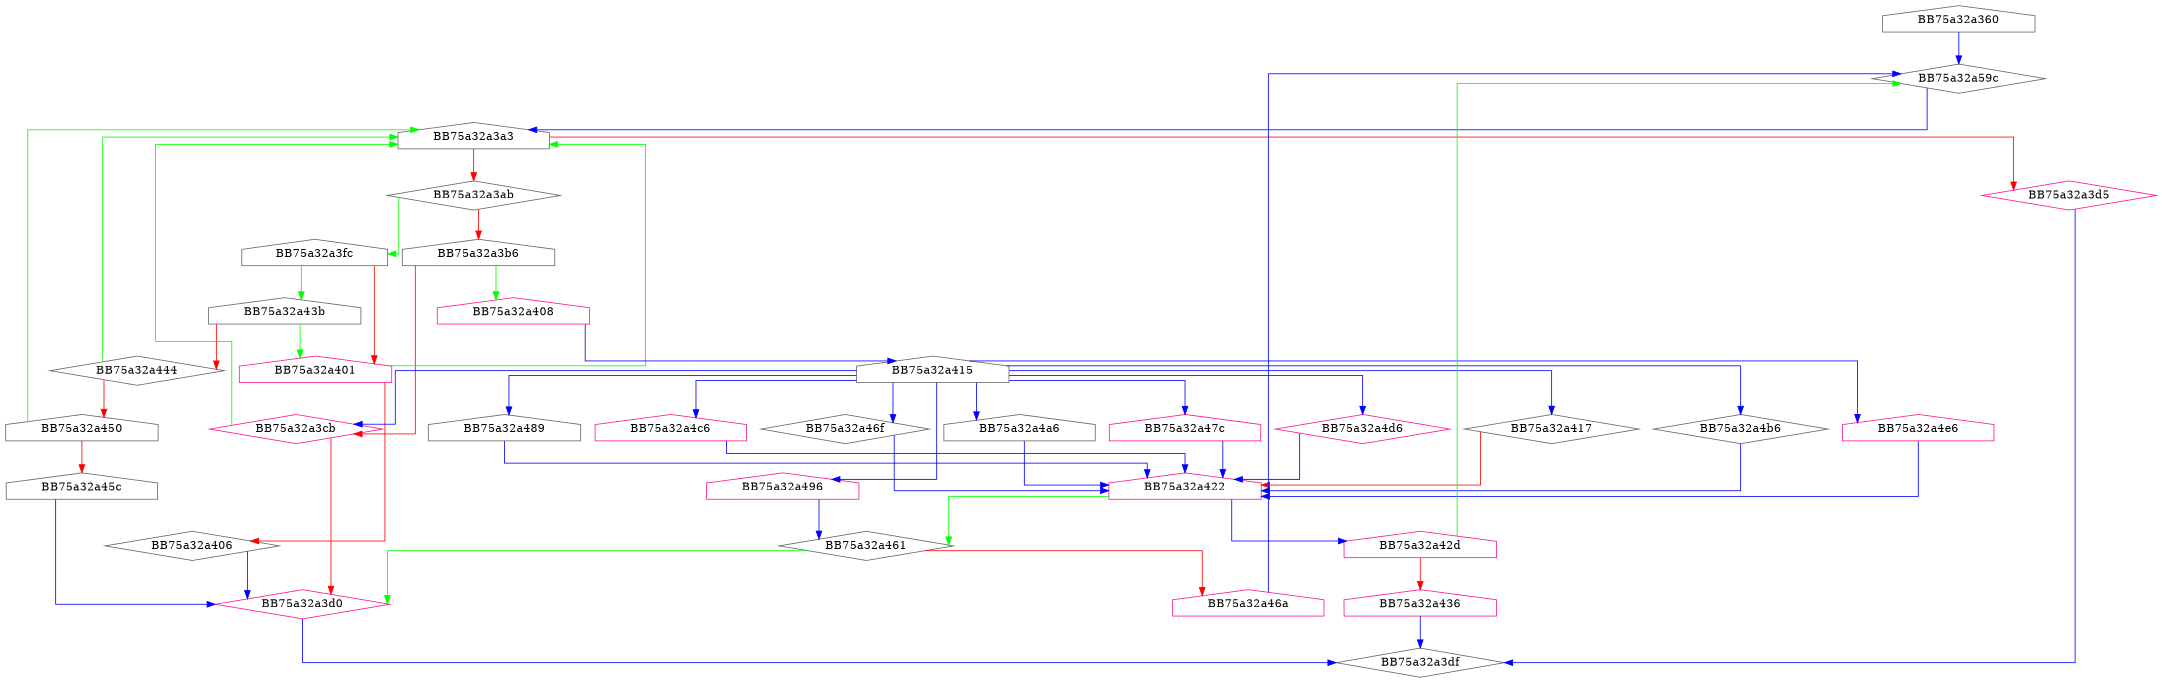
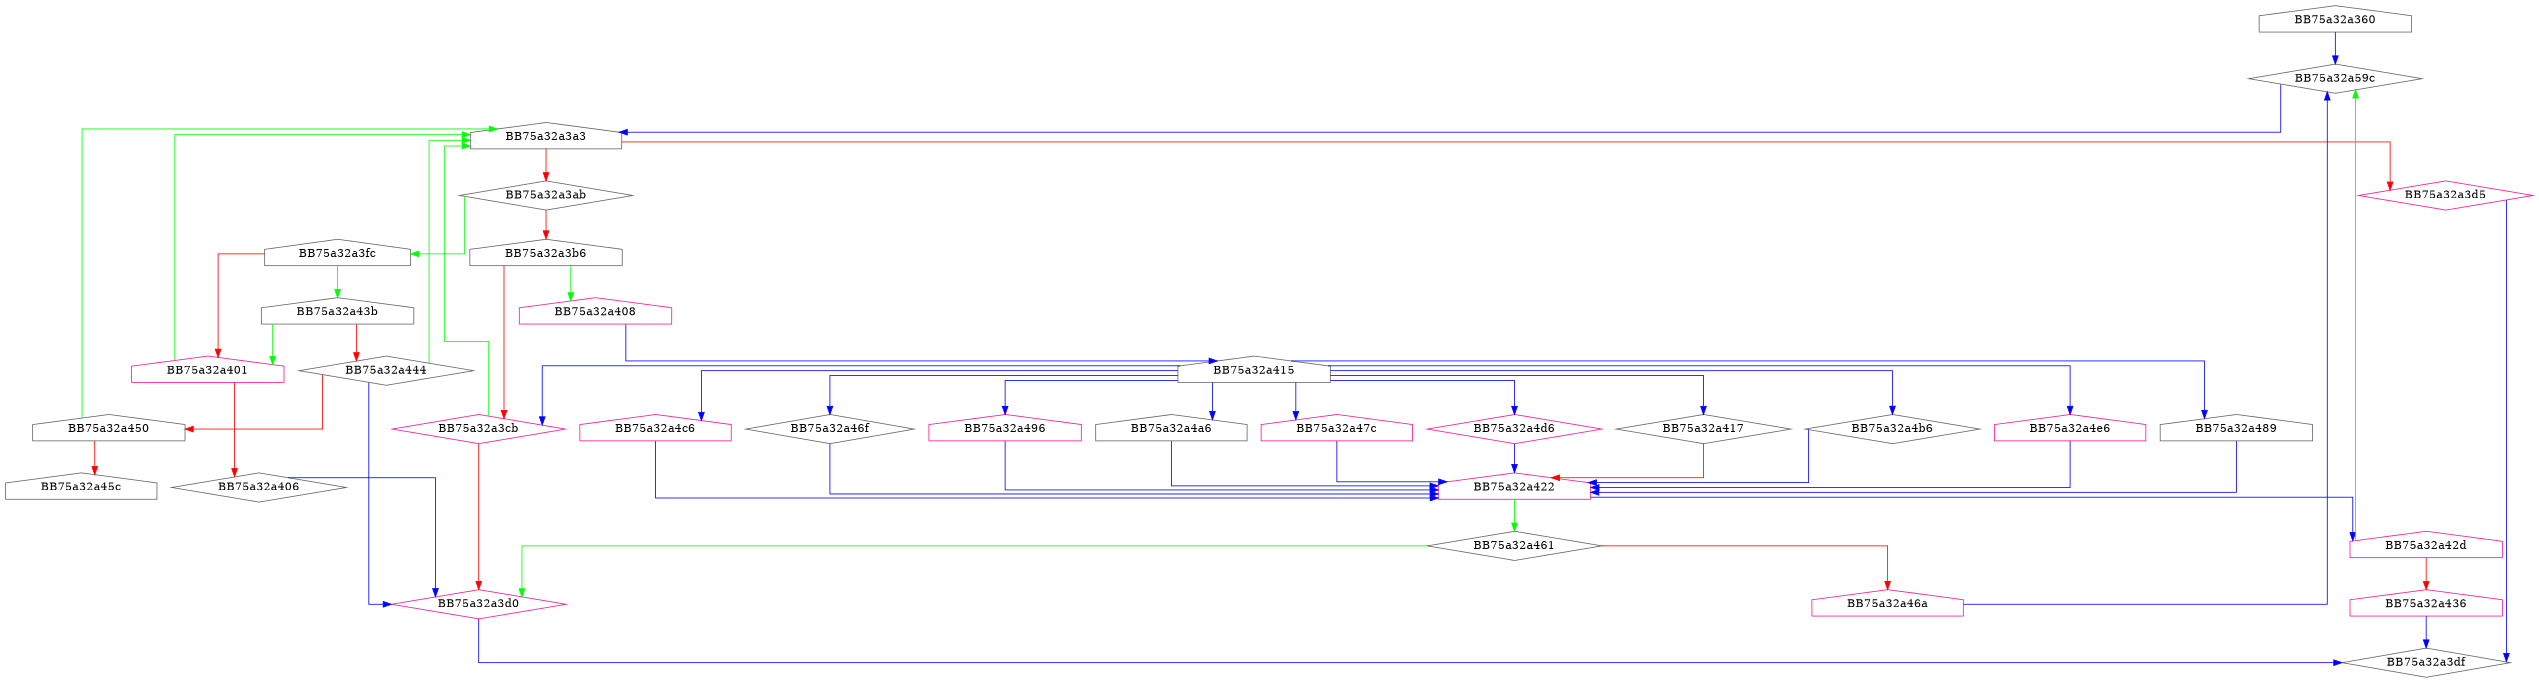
(819, 515) -> (1193, 490)
(79, 604) -> (369, 501)
